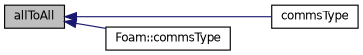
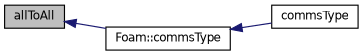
(174, 17) -> (257, 25)
